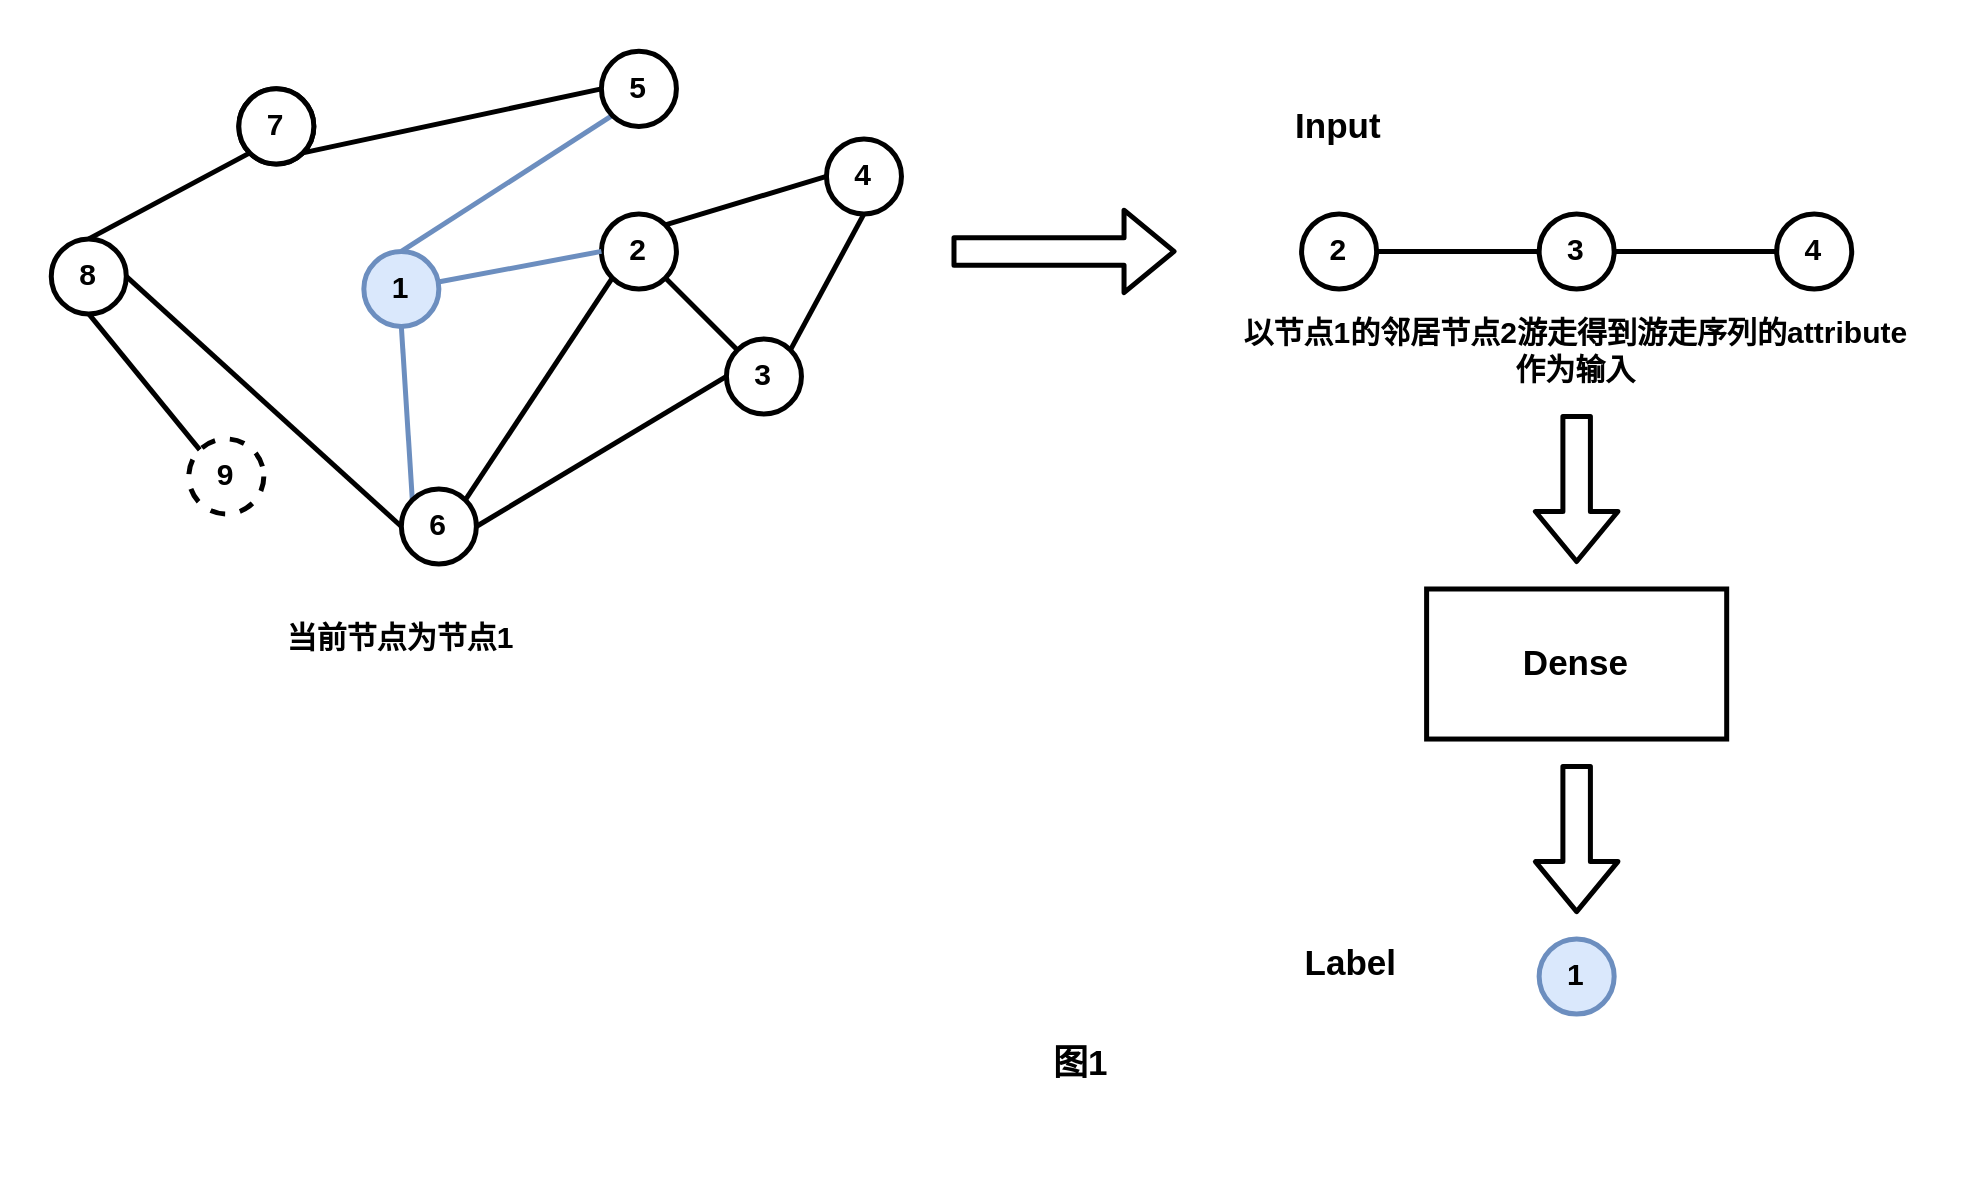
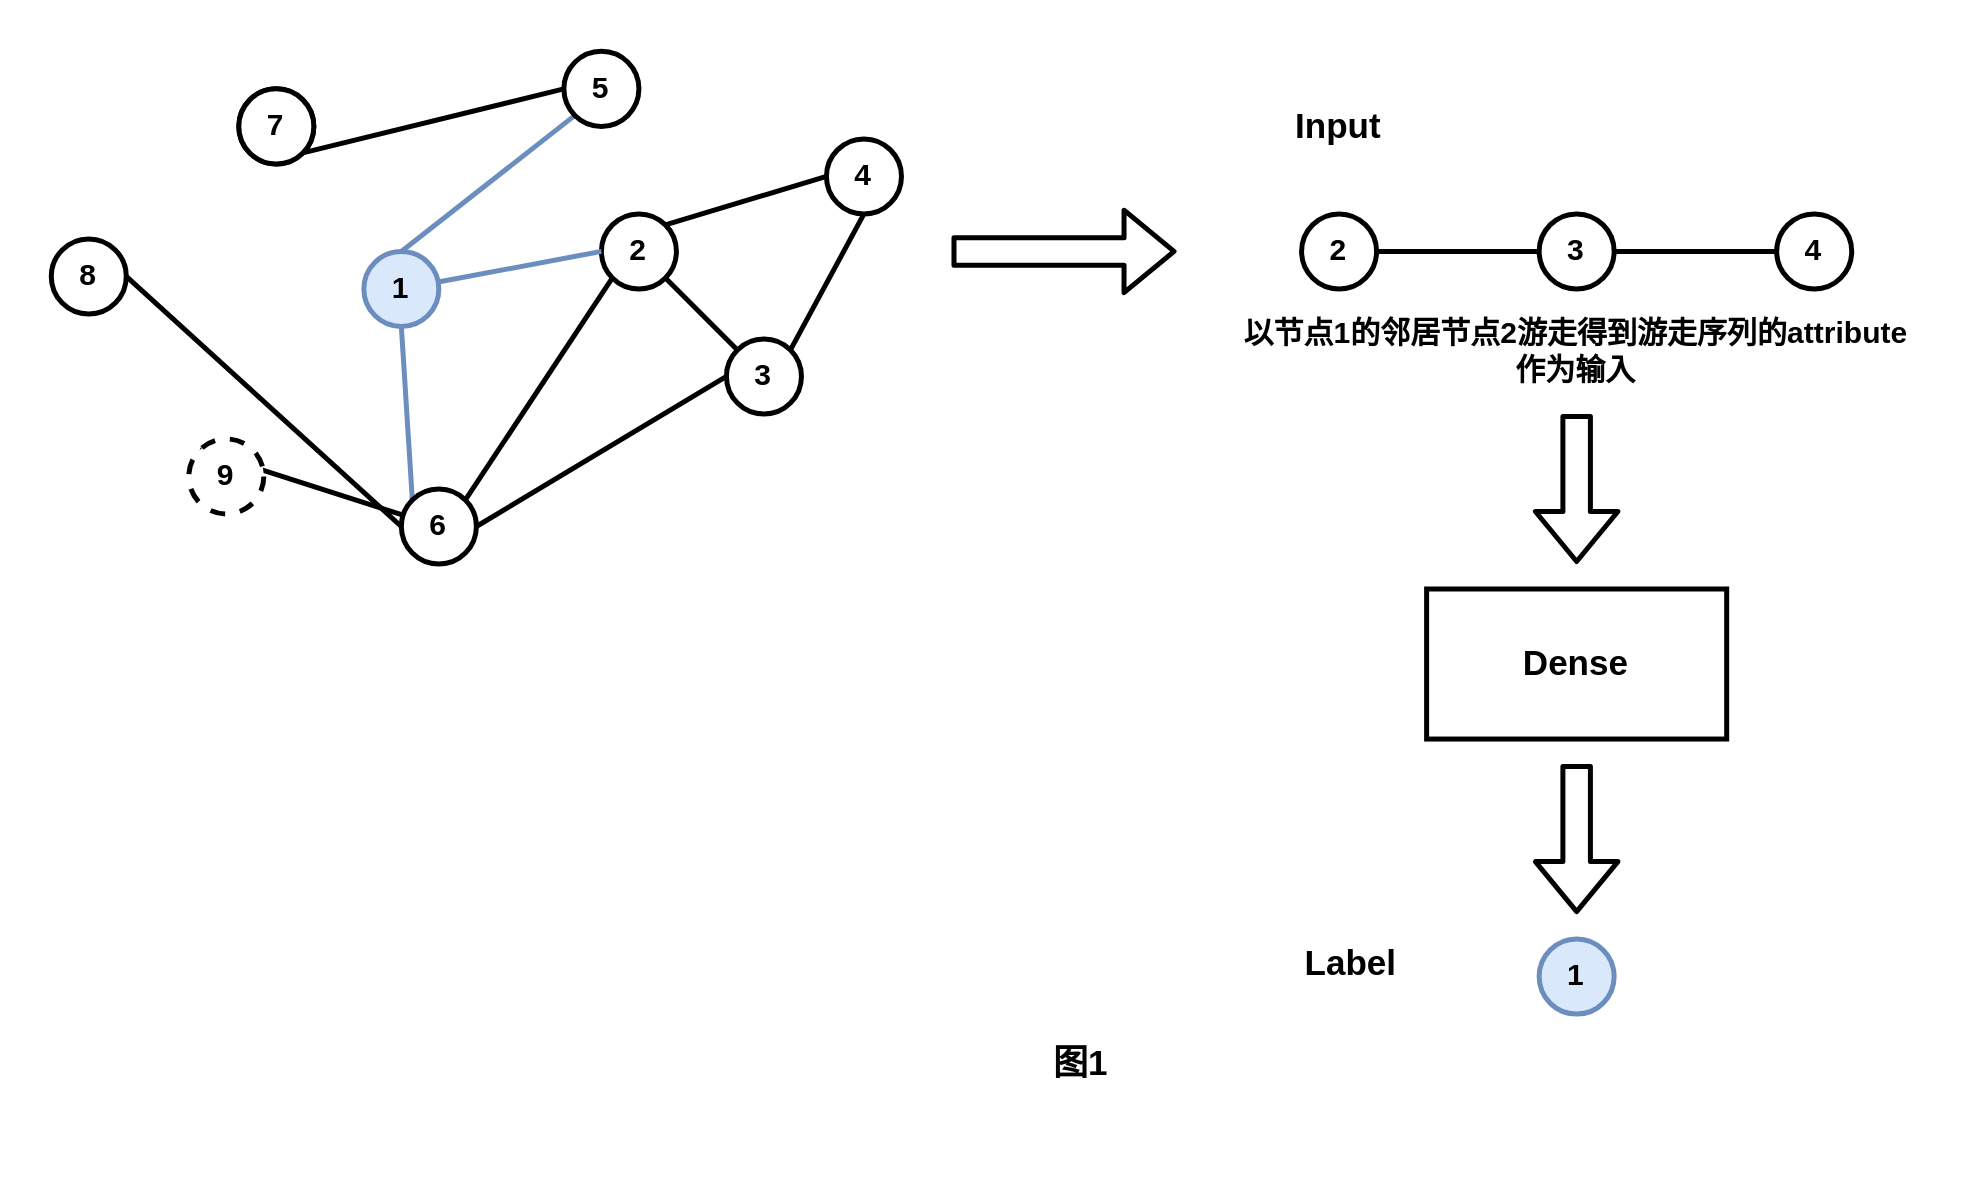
(639, 89) -> (601, 89)
(170, 195) -> none
(145, 382) -> (316, 487)
(401, 639) -> none
